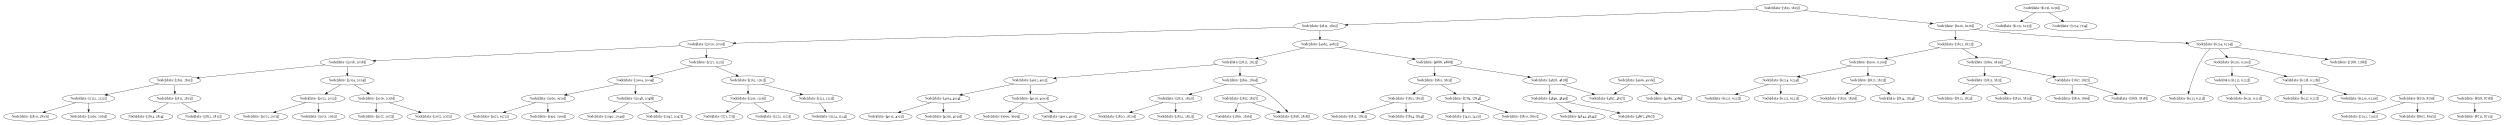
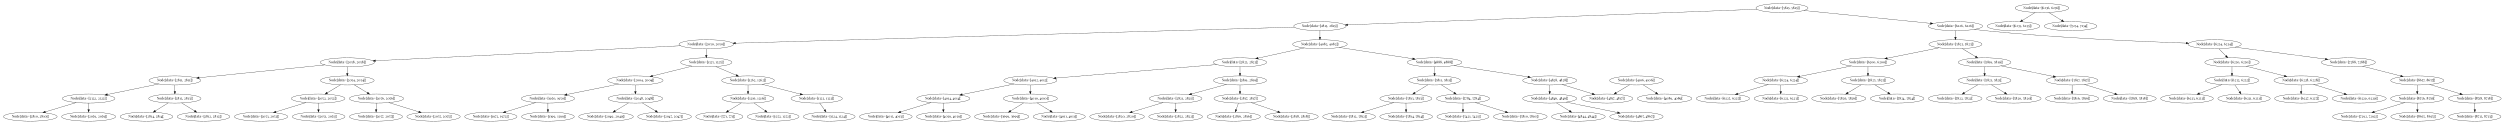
(2197, 69) -> (2211, 89)
none -> (2417, 80)
(1270, 95) -> (1240, 88)
